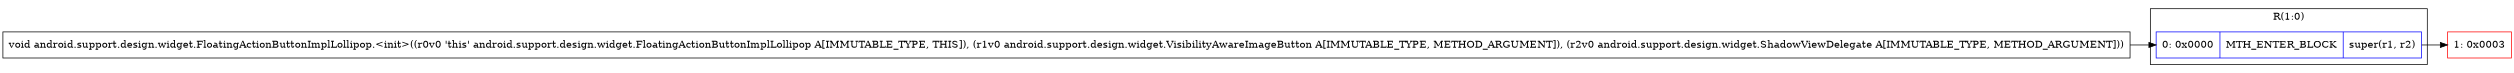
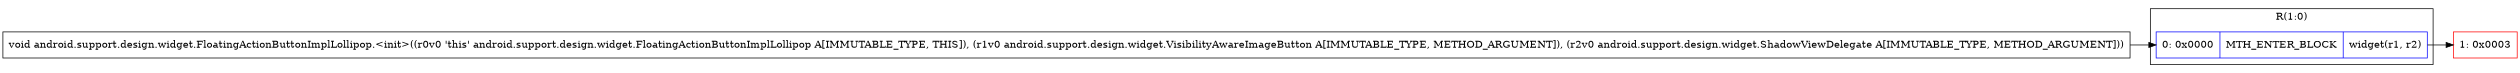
(2382, 45) -> (2385, 45)
